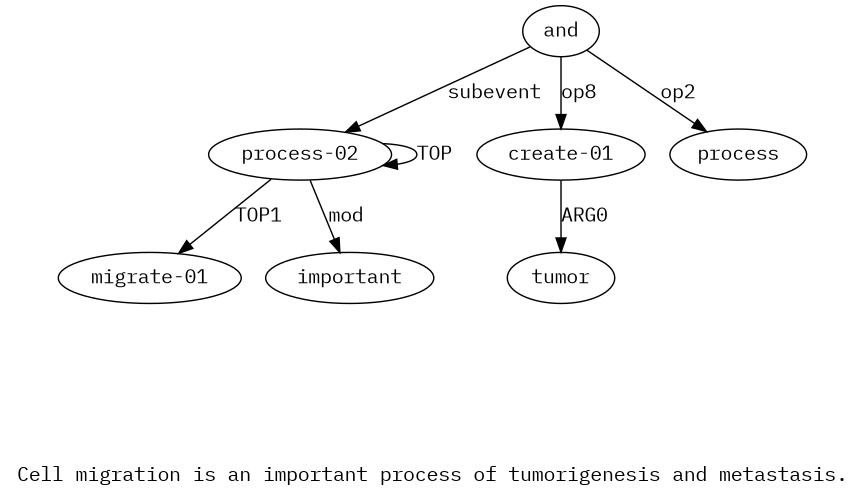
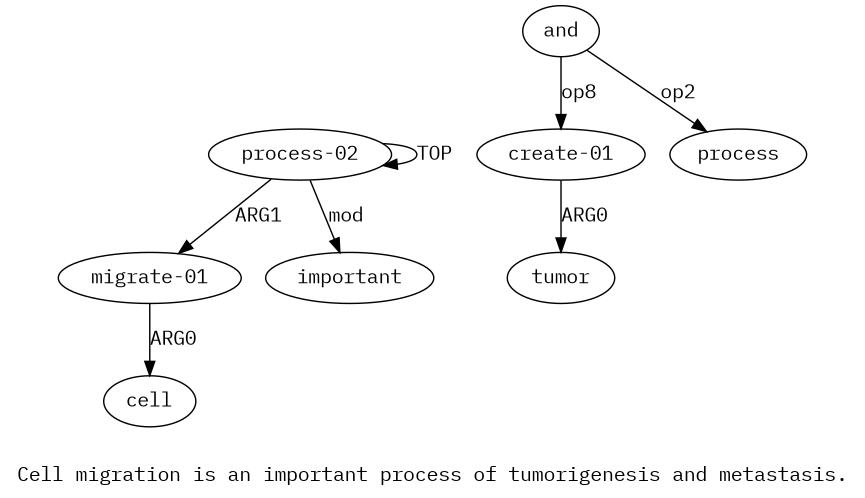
(444, 87) -> none
(259, 216) -> (259, 216)
none -> (150, 401)
